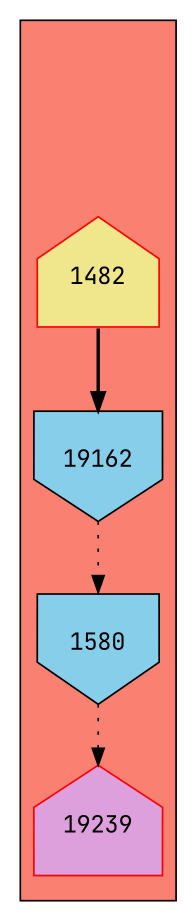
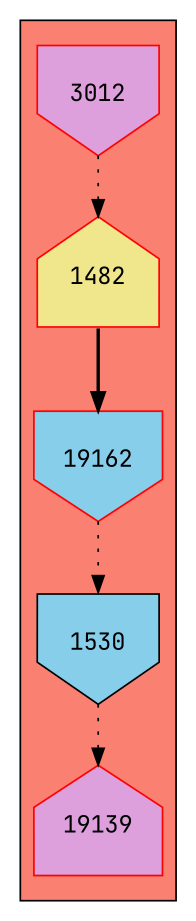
none -> (98, 95)
(98, 461) -> (98, 461)
(98, 643) -> (98, 643)
(98, 826) -> (98, 826)
